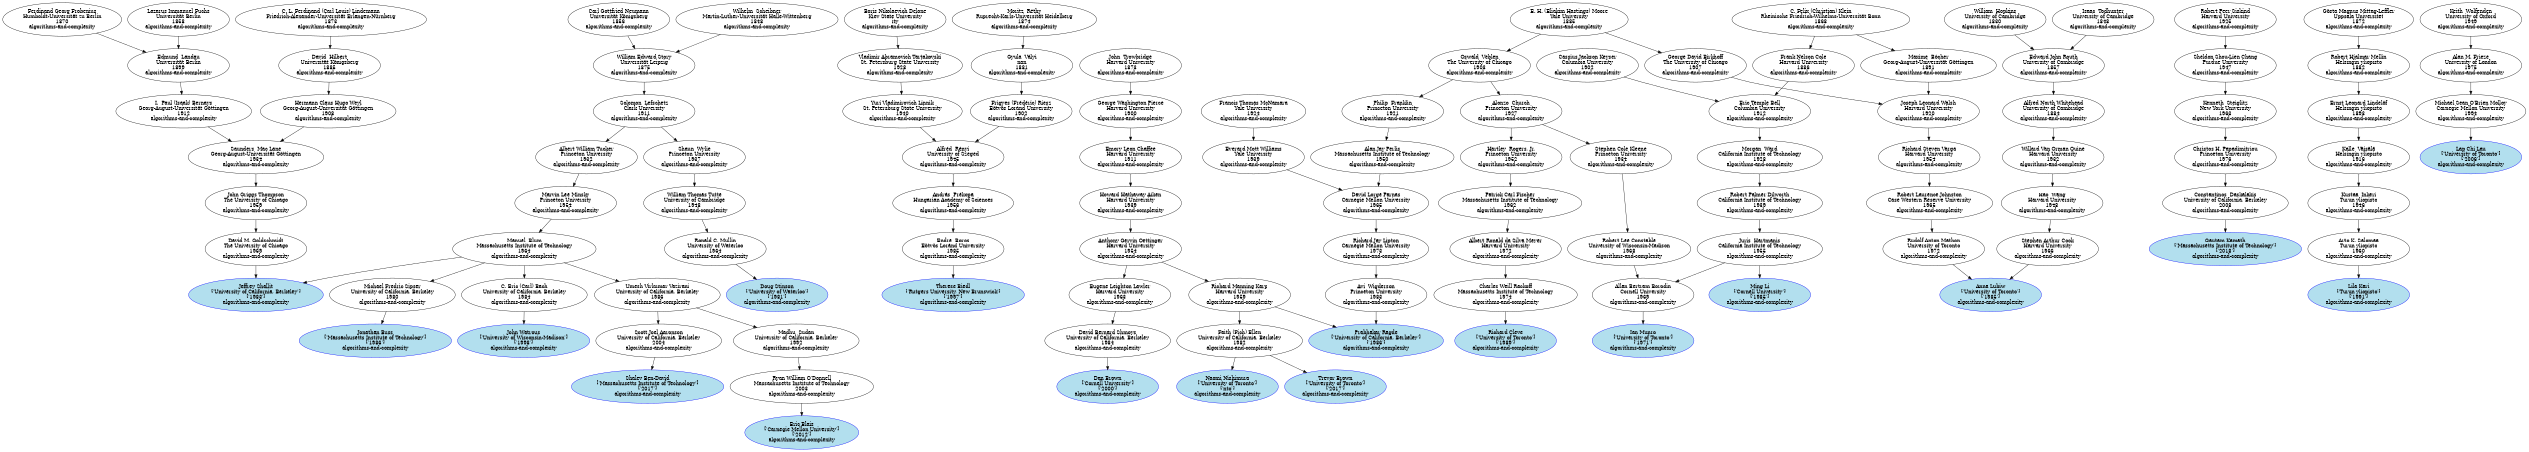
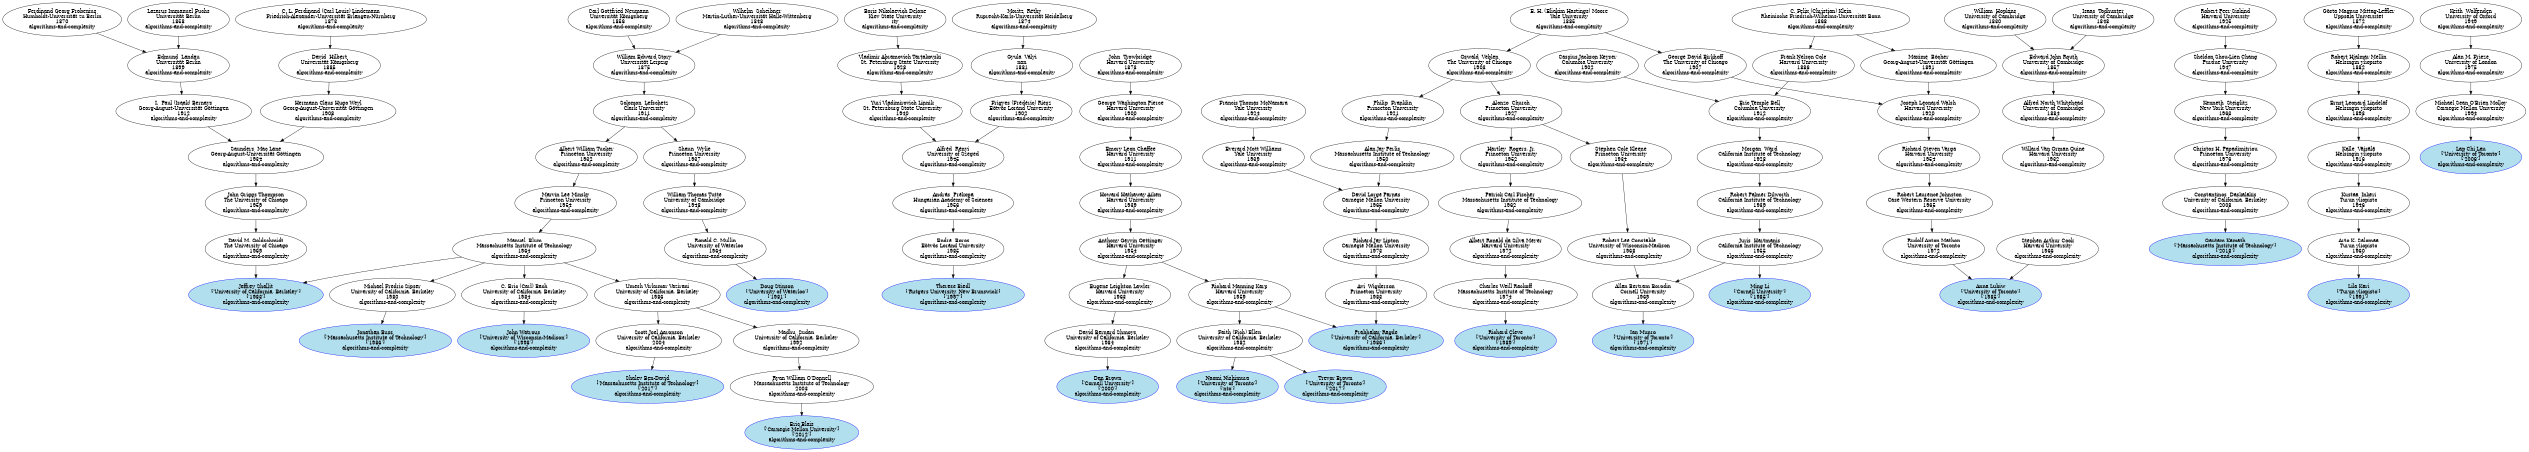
(2052, 203) -> none
